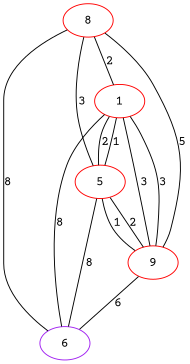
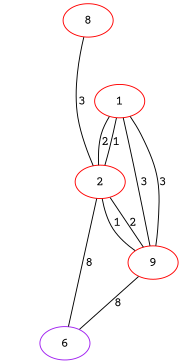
(104, 61) -> none
(174, 130) -> none
(4, 174) -> none
(100, 182) -> (100, 182)
(56, 214) -> none
(118, 303) -> (118, 303)
